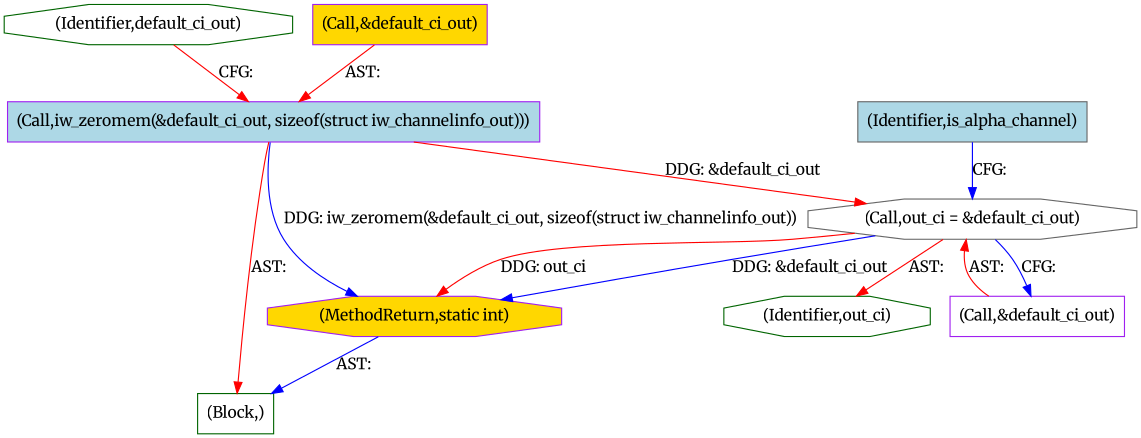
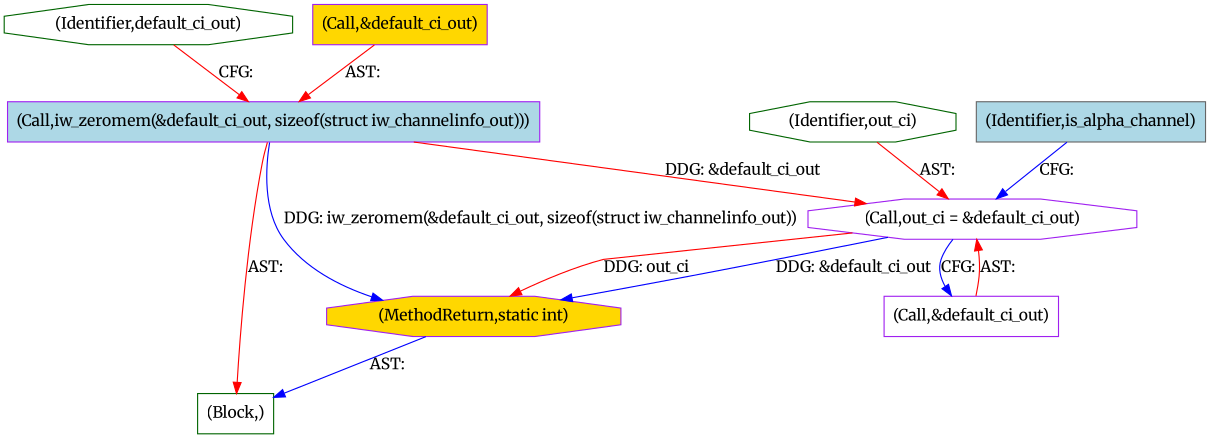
(972, 219) -> (972, 219)
(905, 265) -> (908, 167)
